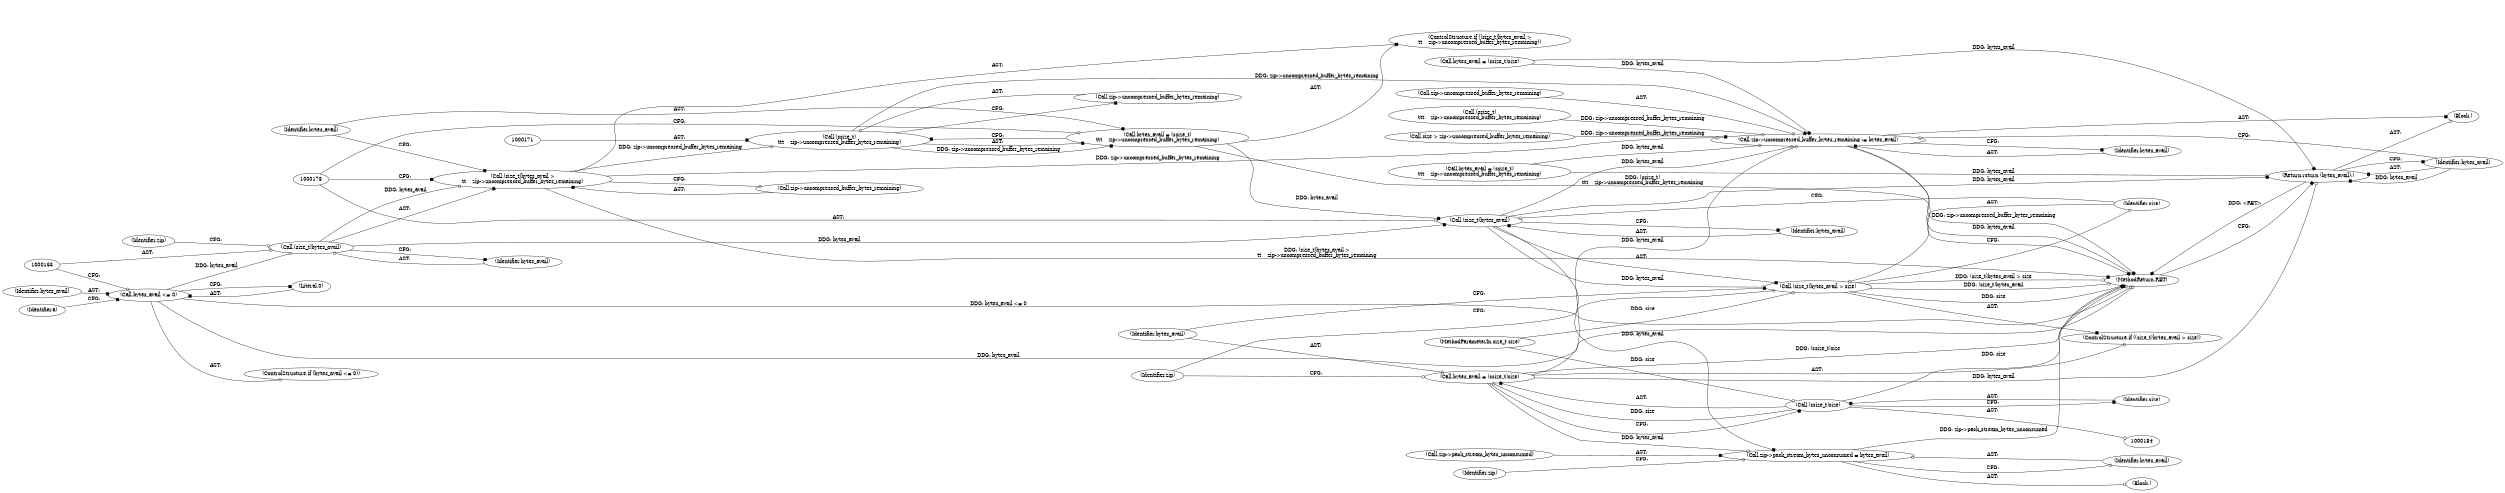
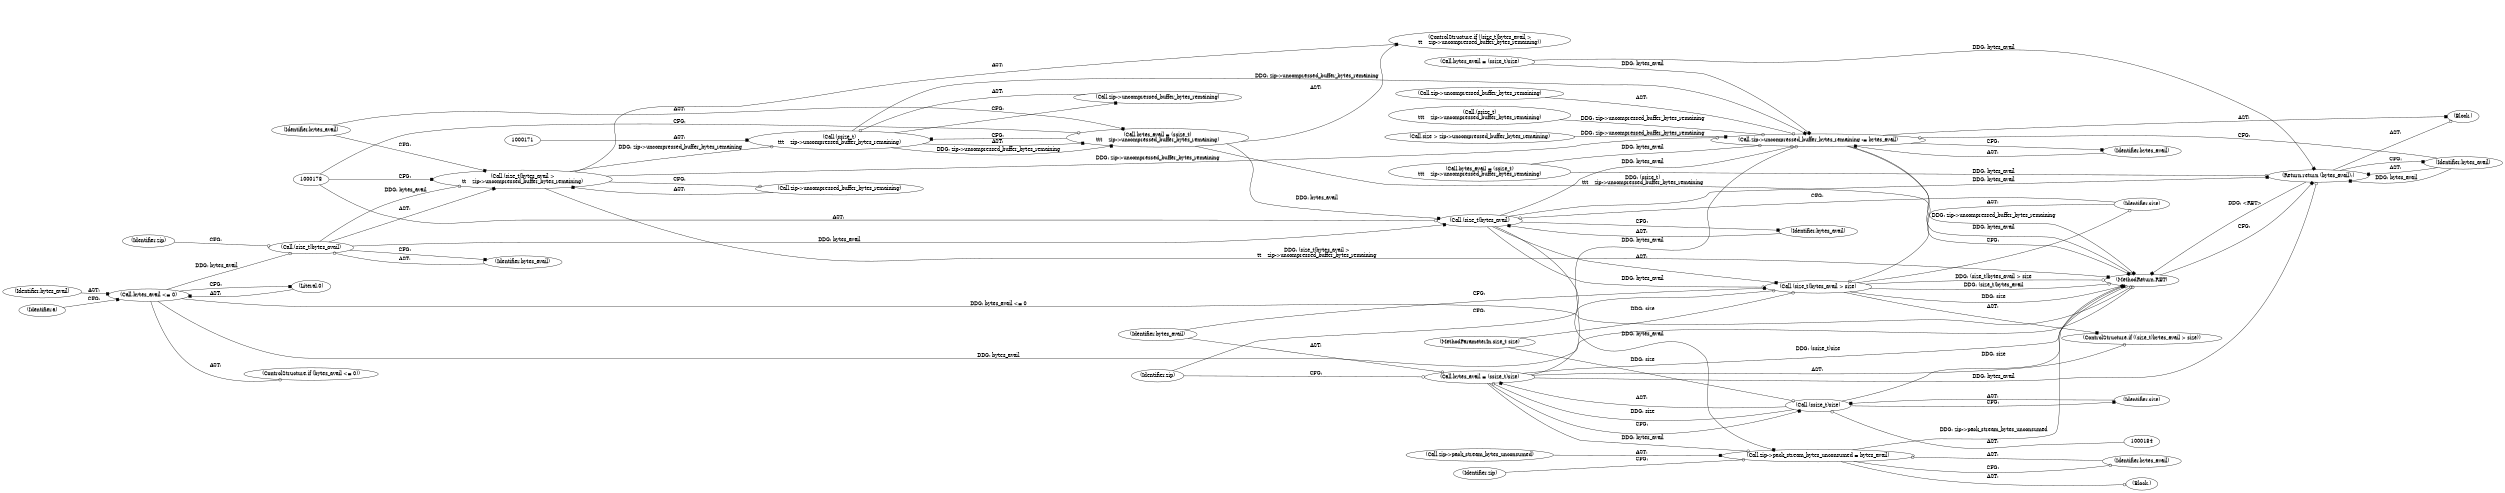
(42, 265) -> none
(1987, 418) -> (1976, 448)
